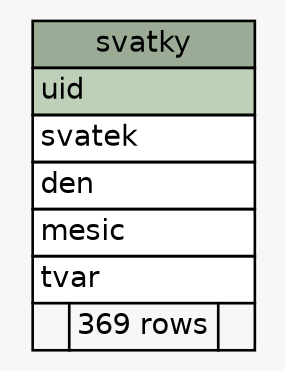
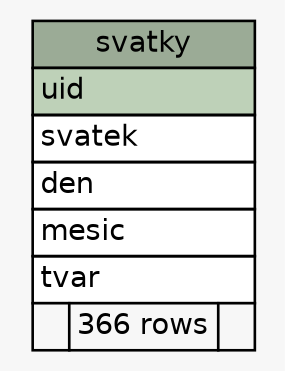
(144, 325) -> (144, 325)
